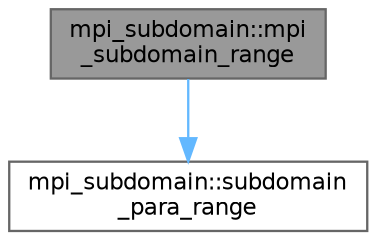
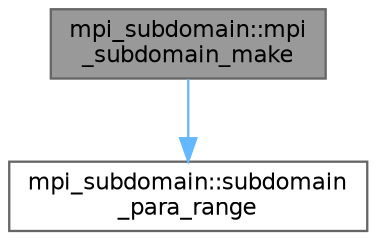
(188, 44) -> (188, 44)
